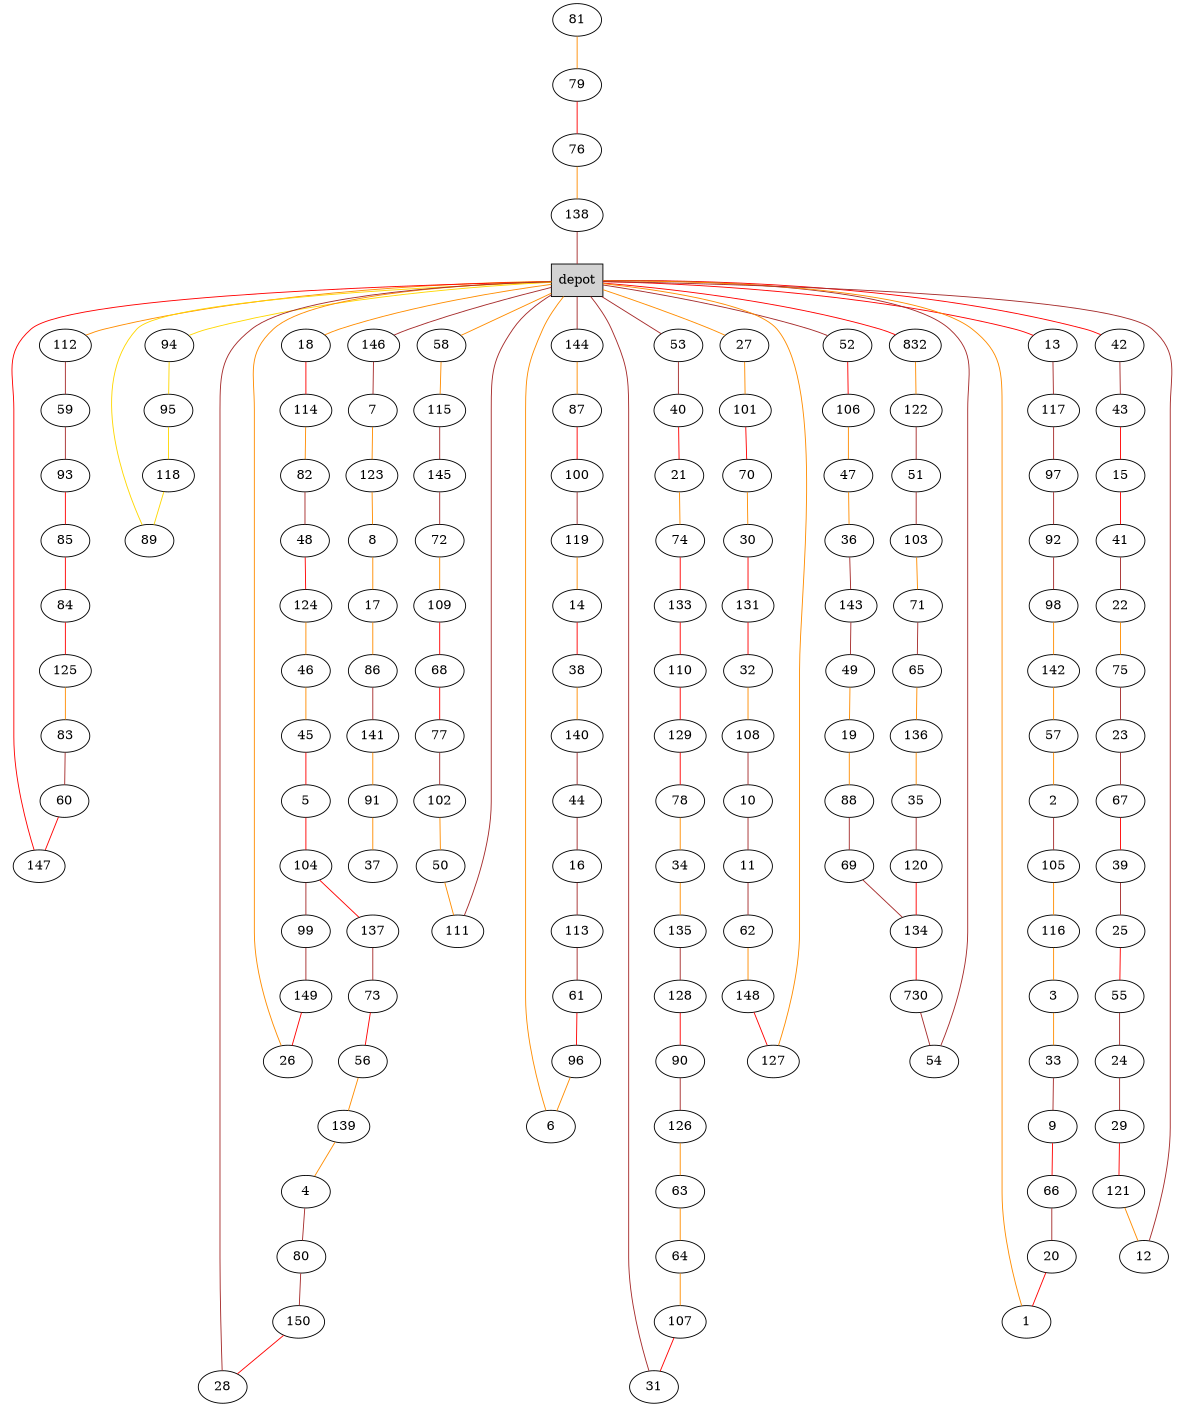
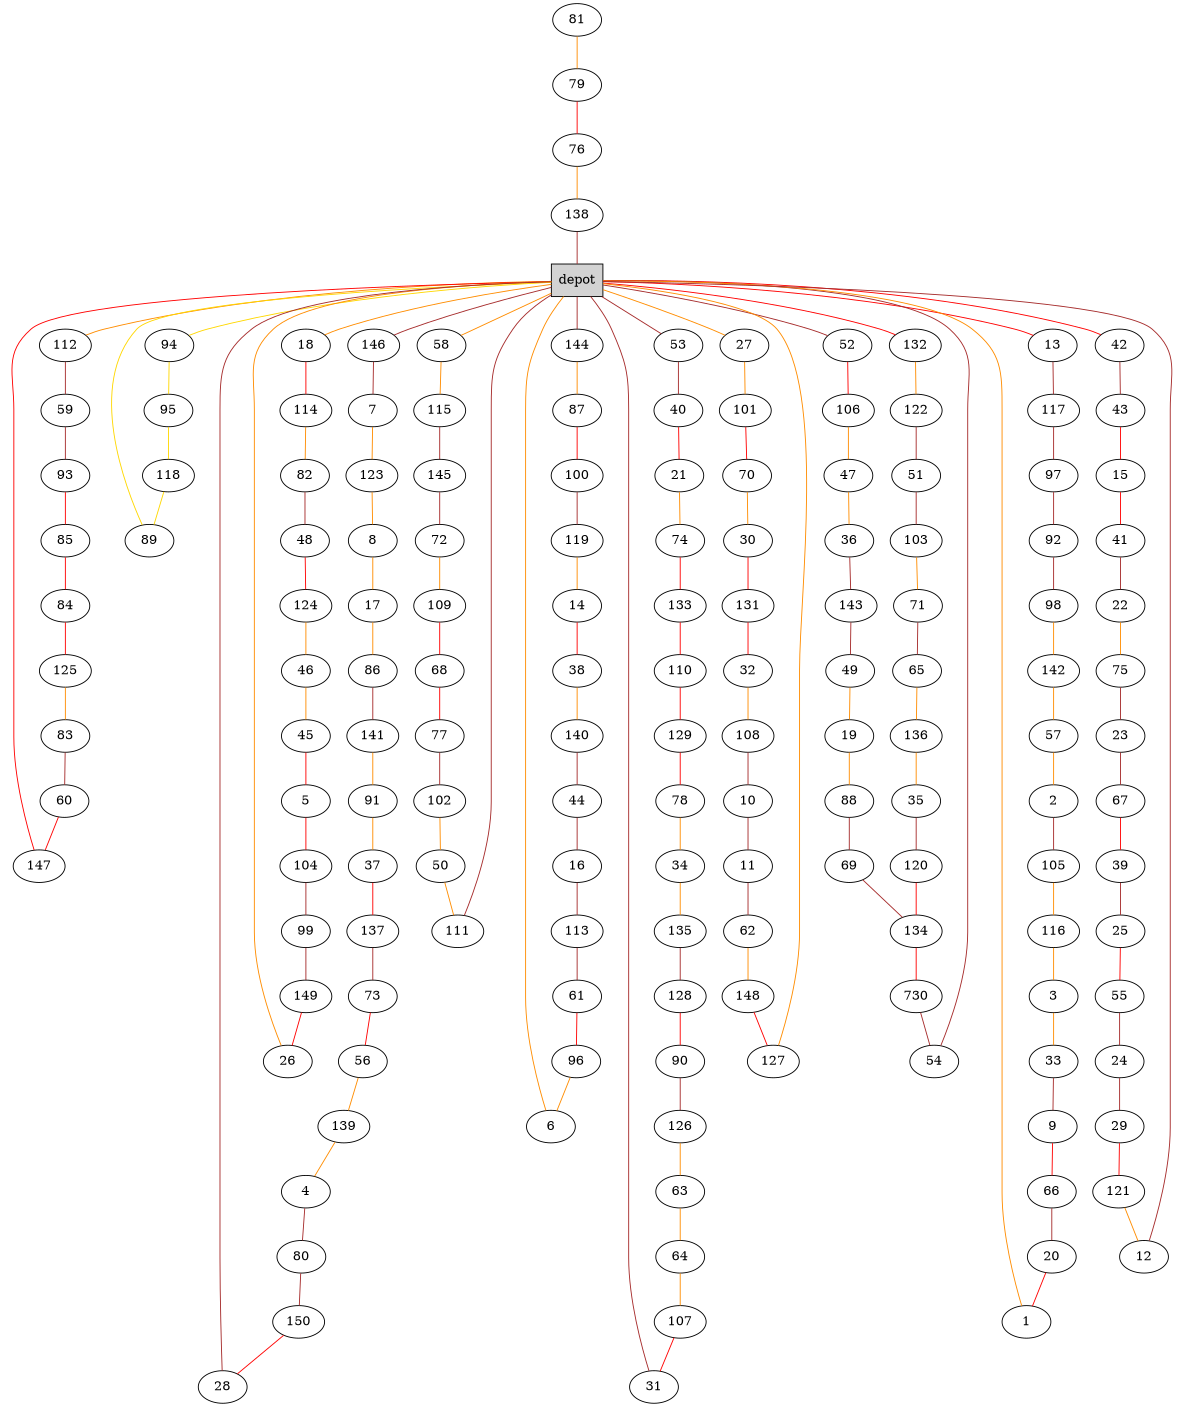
(915, 345) -> (915, 345)
(339, 899) -> (373, 899)
